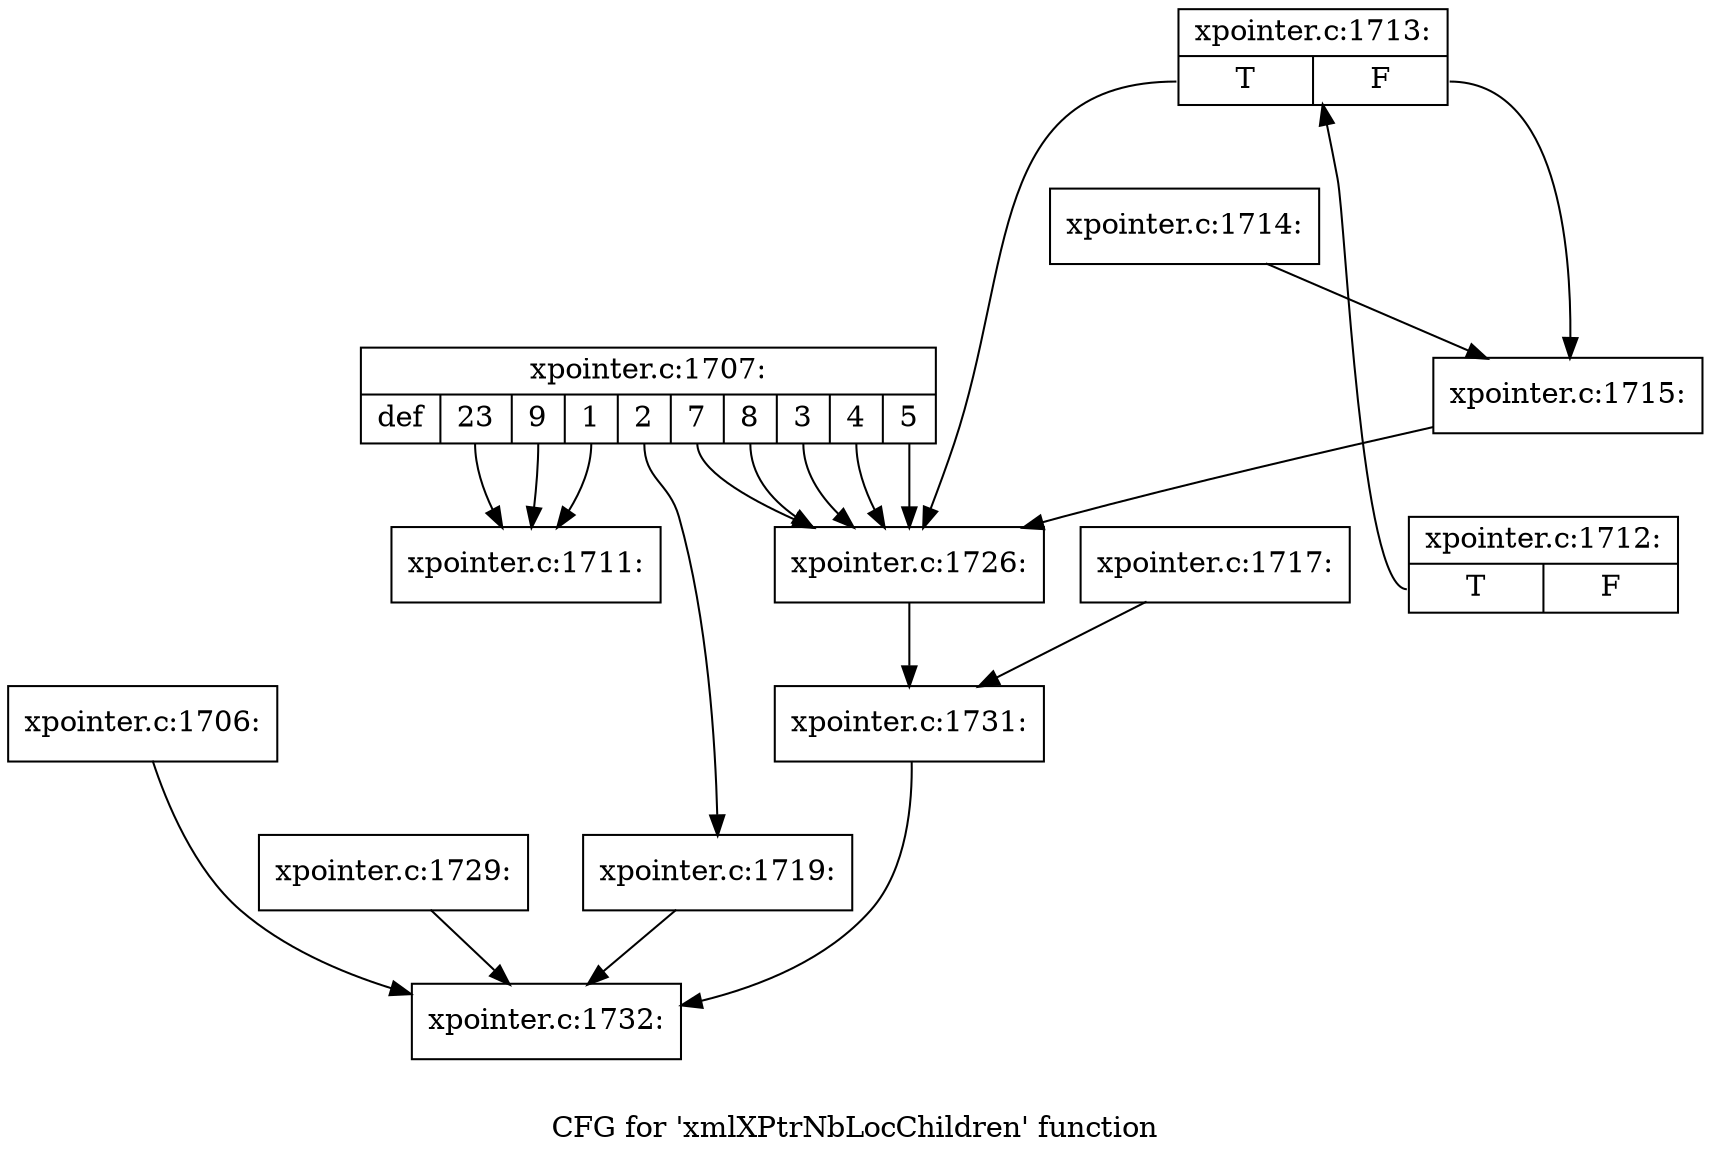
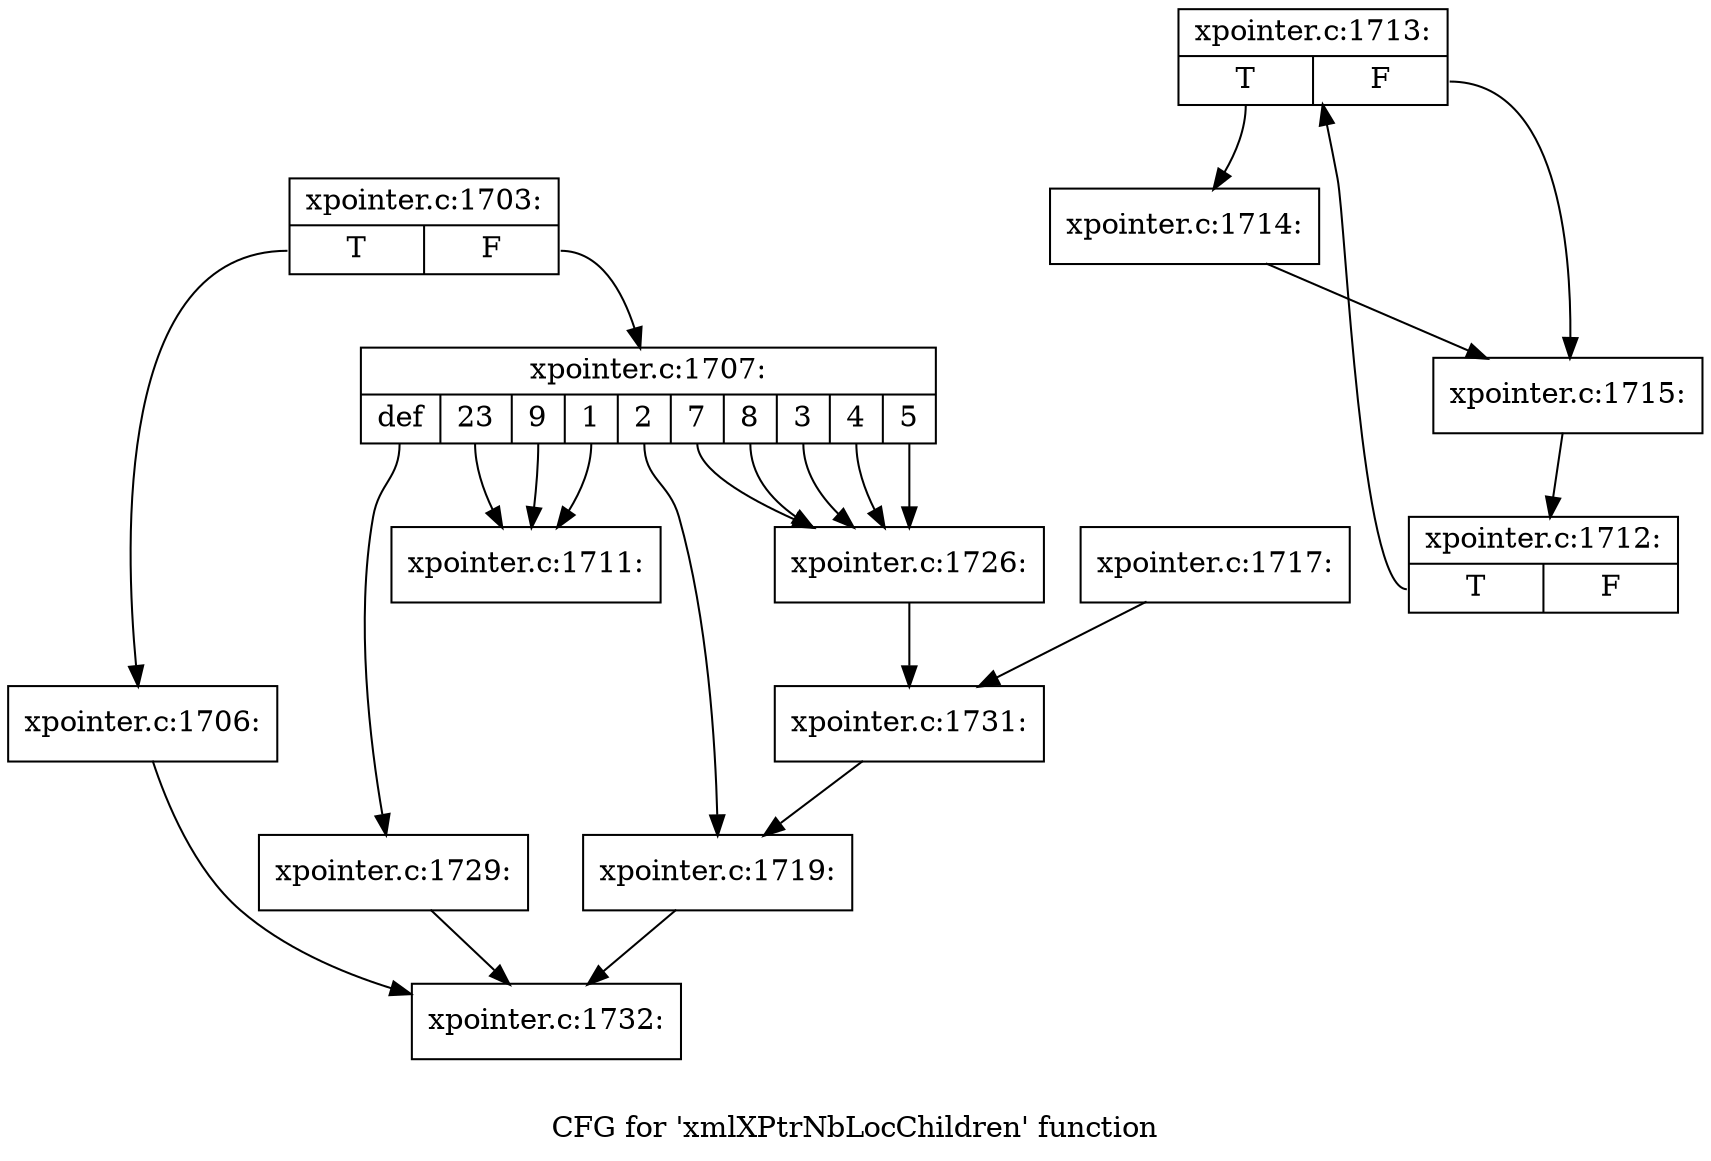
none -> (424, 226)
(1001, 250) -> (1239, 140)
(1237, 473) -> (1558, 465)
none -> (365, 626)
(858, 923) -> (822, 792)
